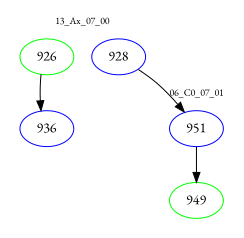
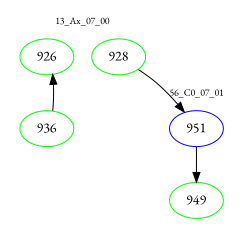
(119, 57) -> (119, 57)
(40, 88) -> (54, 98)
(197, 93) -> (197, 93)
(47, 129) -> (47, 129)
